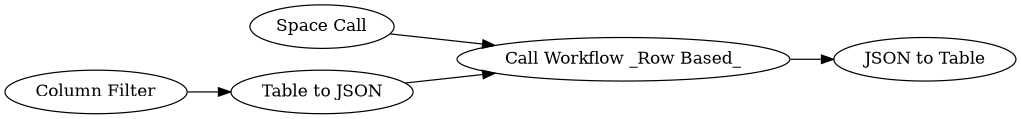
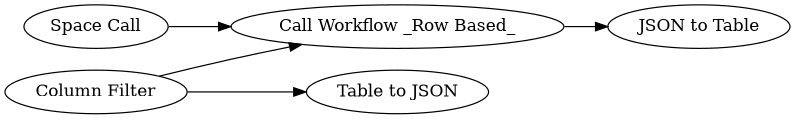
(444, 79) -> (224, 61)
